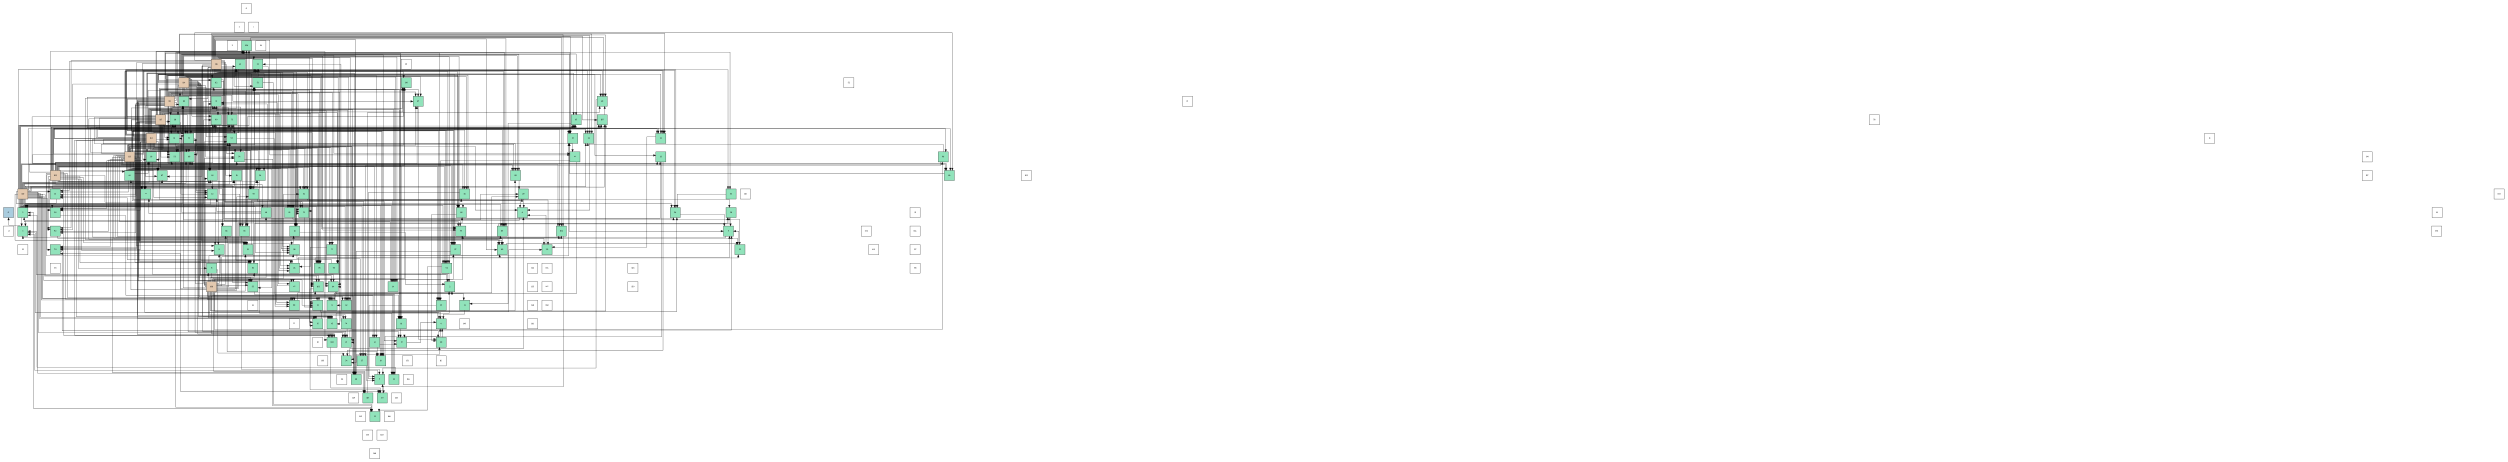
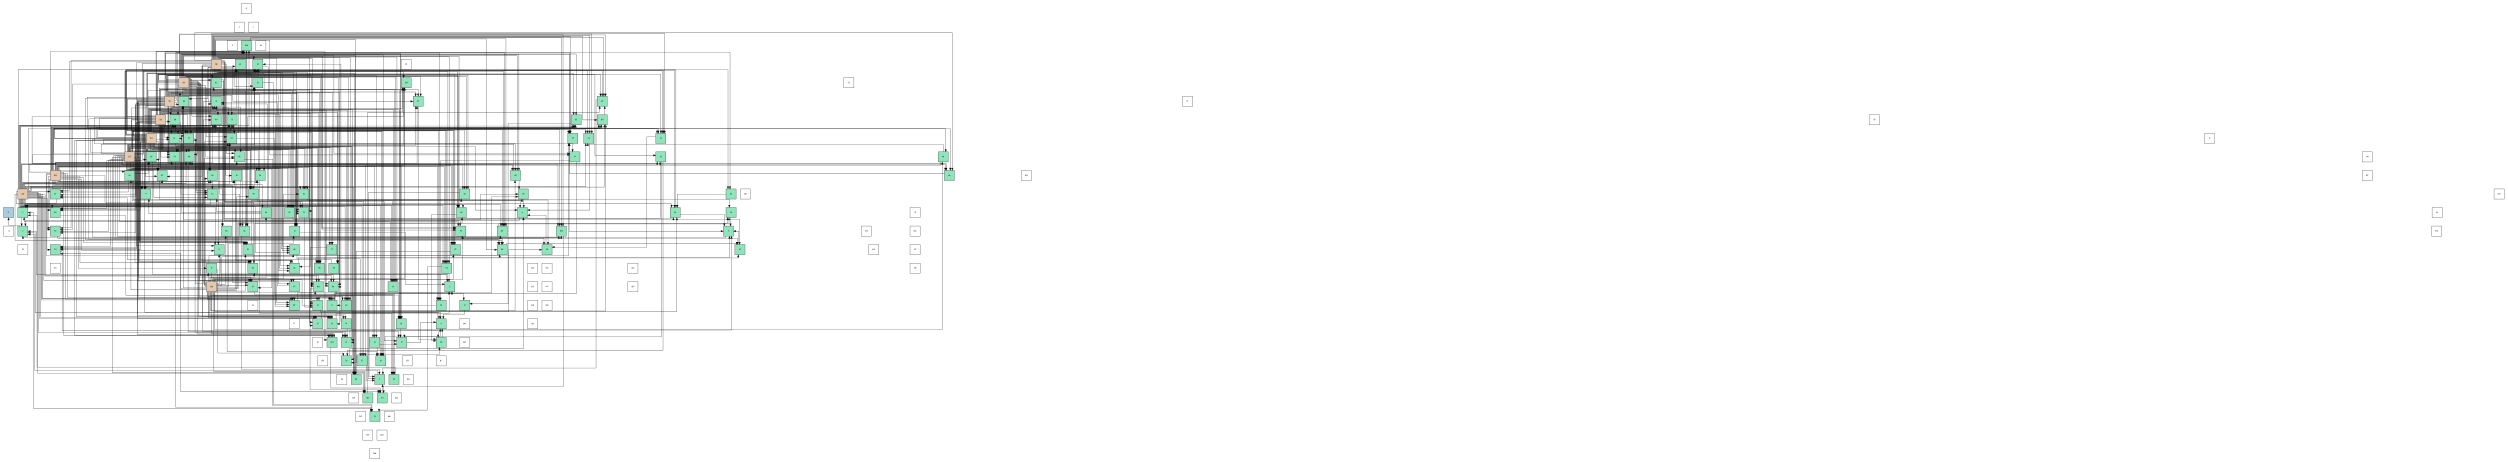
(201, 202) -> (297, 100)
none -> (465, 342)
